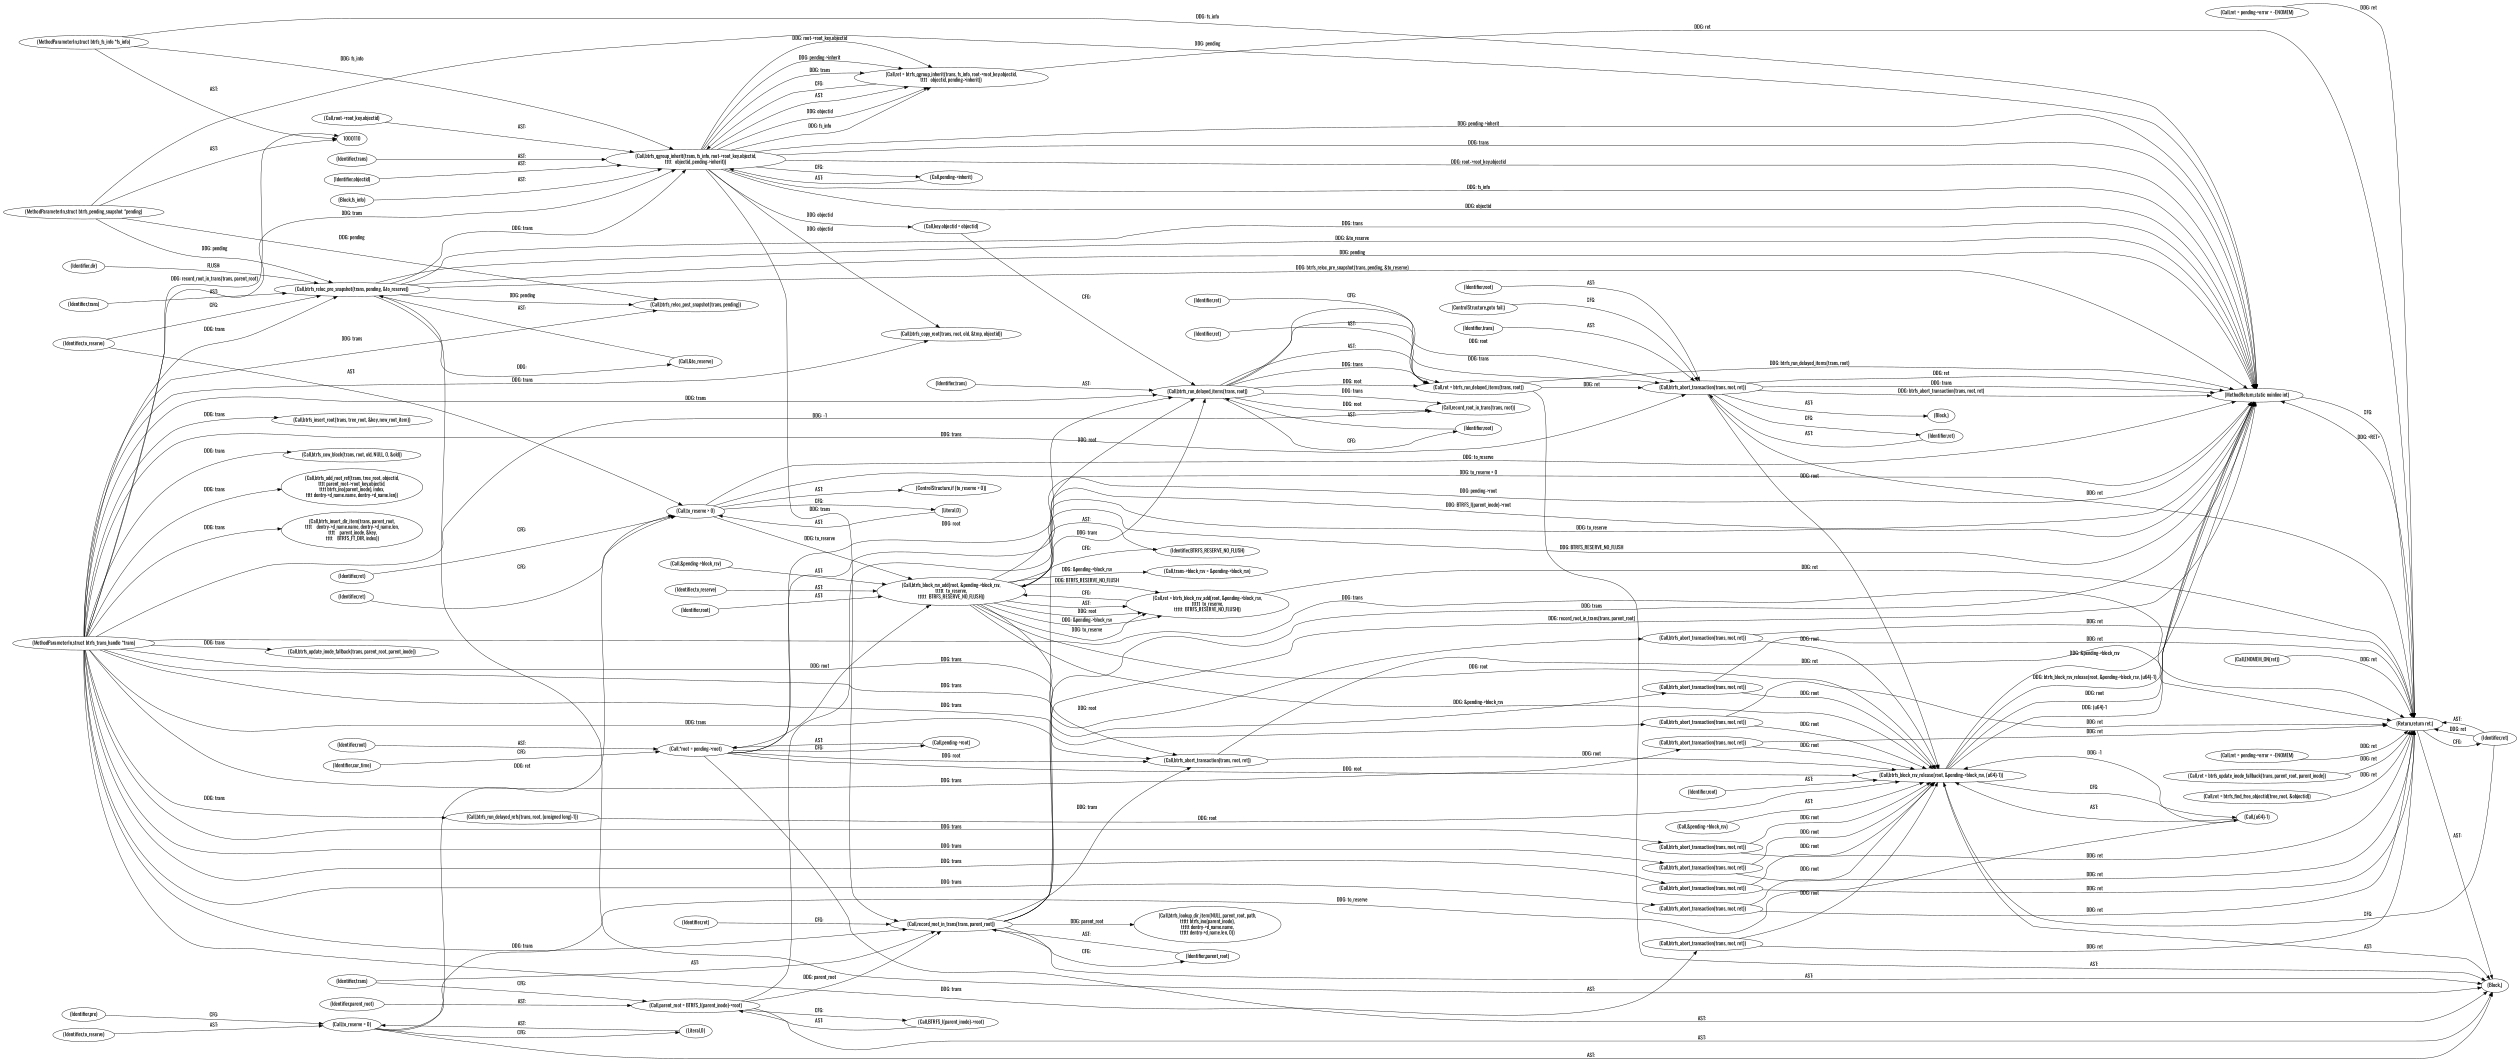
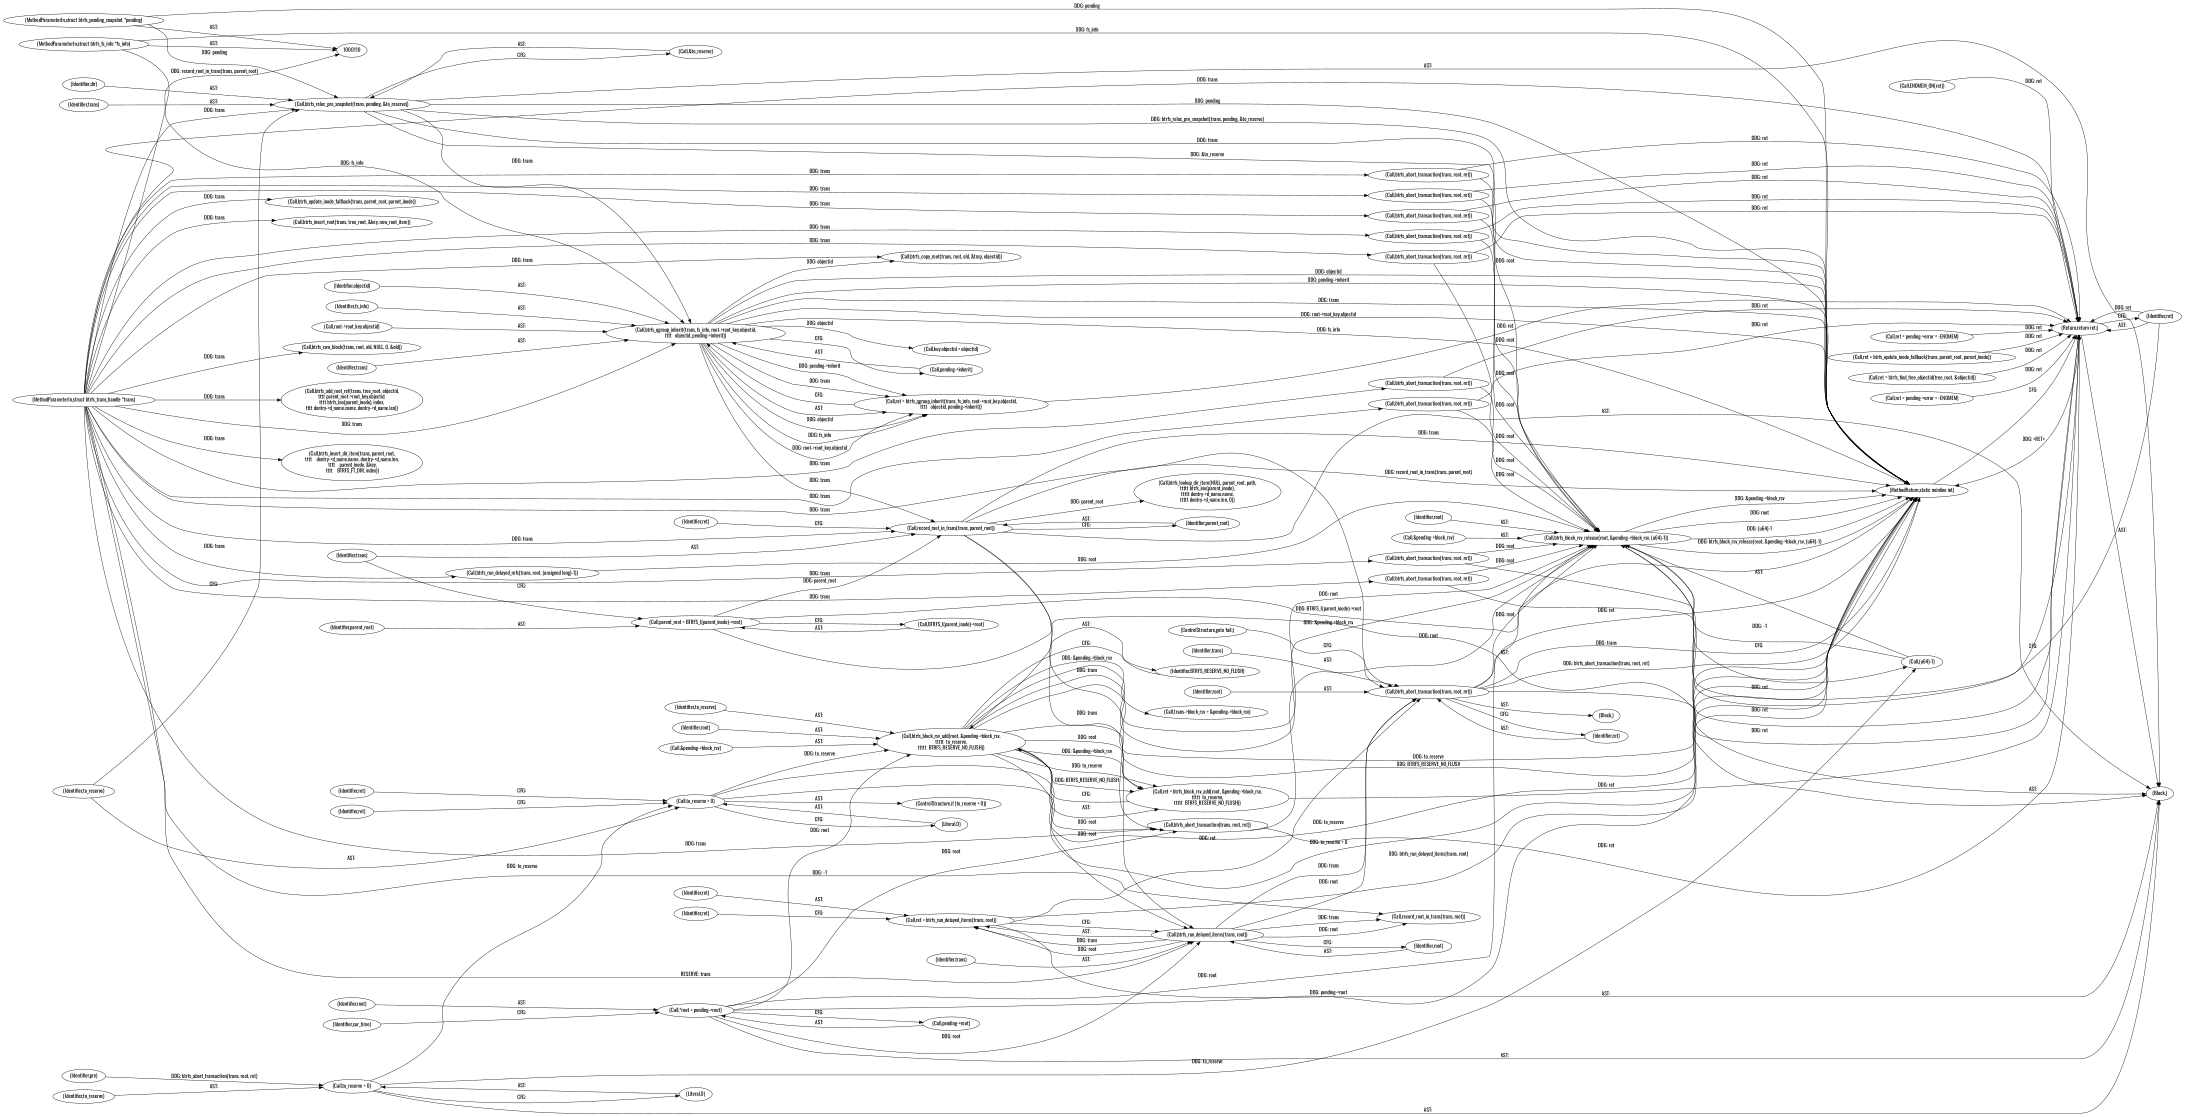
(352, 200) -> (352, 307)
(215, 266) -> (215, 89)
(696, 305) -> none
(1075, 311) -> (1082, 927)
(522, 367) -> (522, 56)
(696, 399) -> (696, 975)
(522, 766) -> (522, 867)
(215, 1015) -> (215, 1077)
